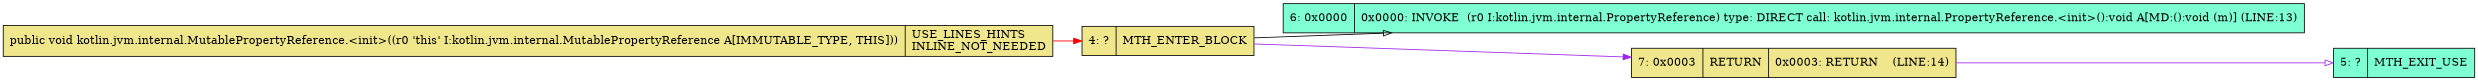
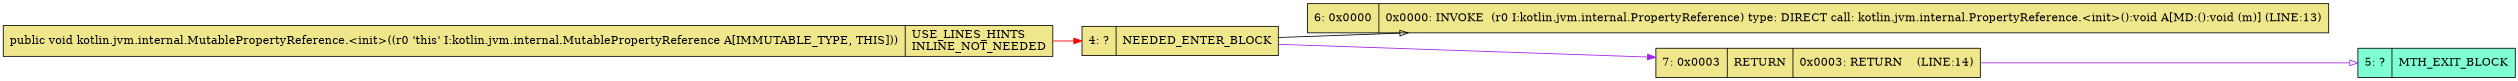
(1794, 18) -> (1818, 18)
(1185, 41) -> (1197, 41)
(2421, 62) -> (2454, 62)
